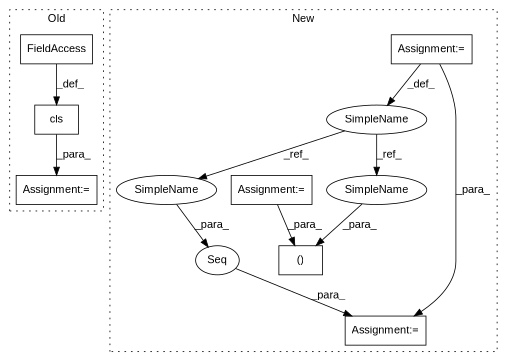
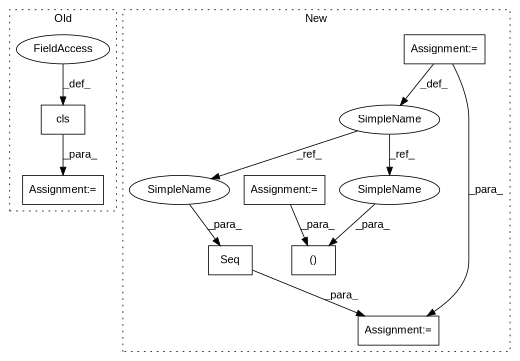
(57, 49) -> (63, 49)
(217, 260) -> (230, 260)
